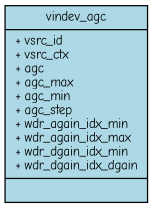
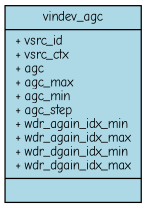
(76, 166) -> (73, 166)
